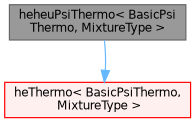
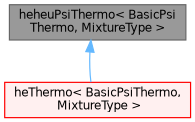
(105, 55) -> (90, 67)
